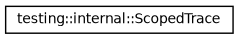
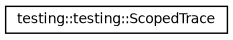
(119, 20) -> (117, 20)
